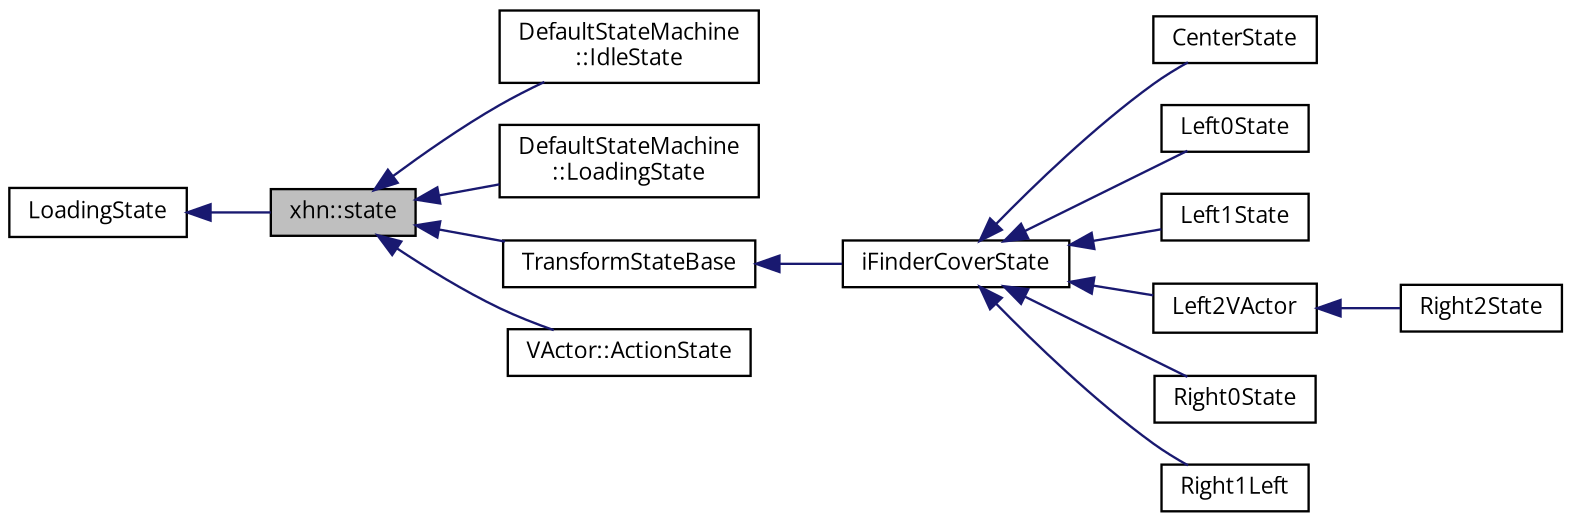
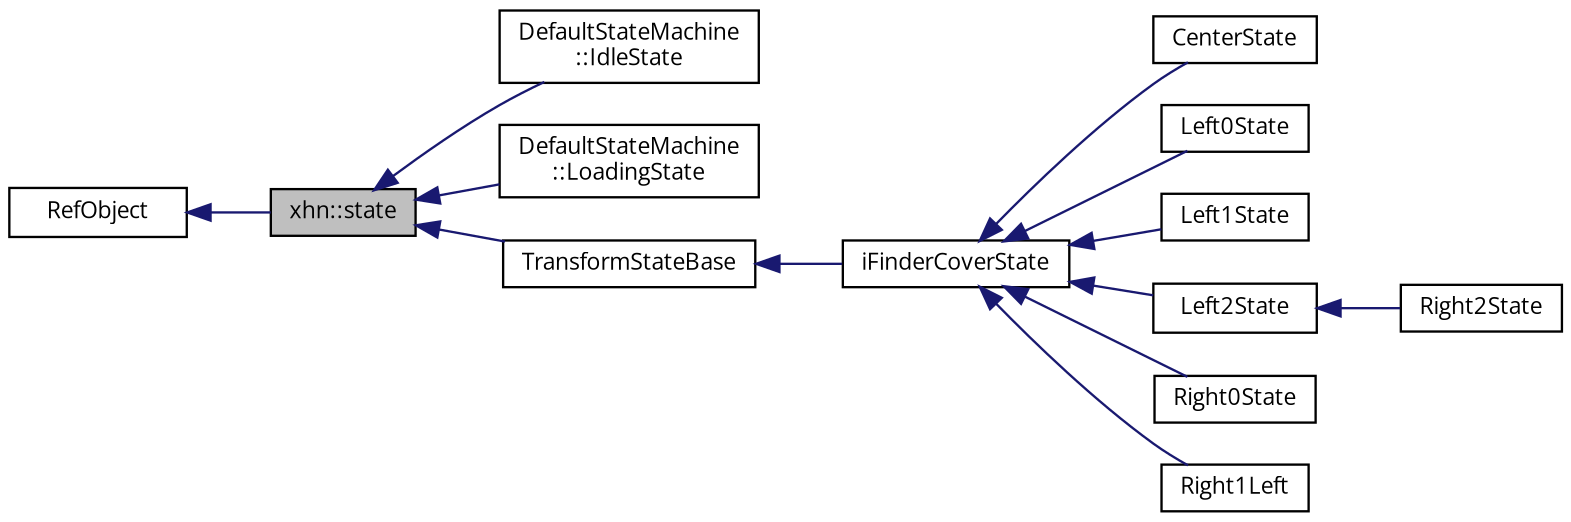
(98, 212) -> (98, 212)
(1235, 308) -> (1235, 308)
(629, 353) -> none
